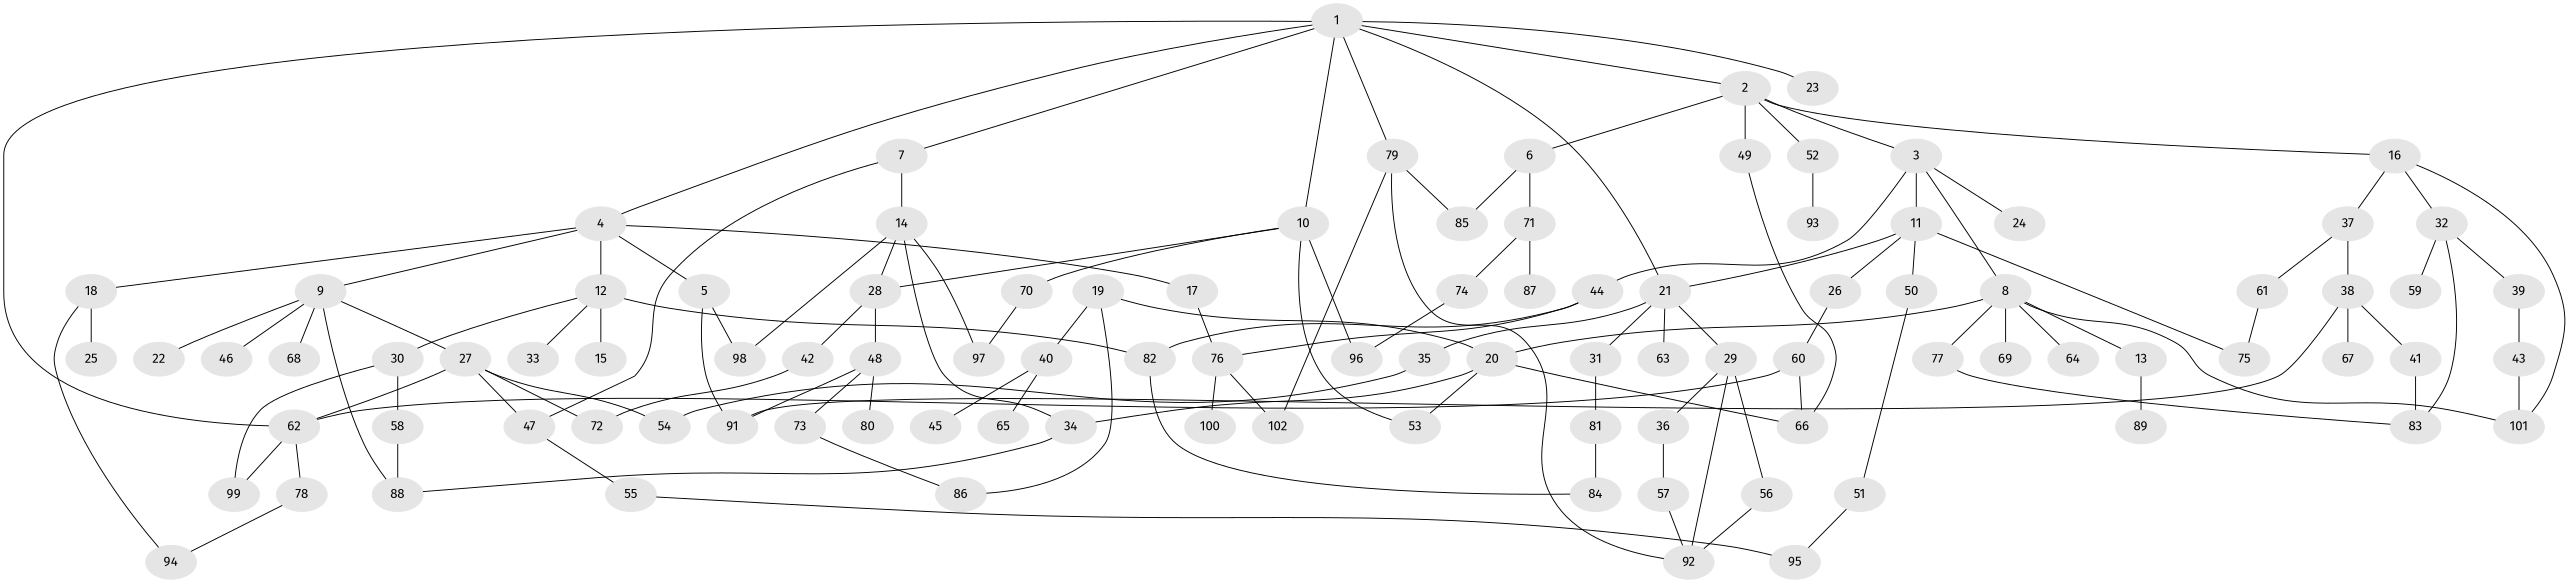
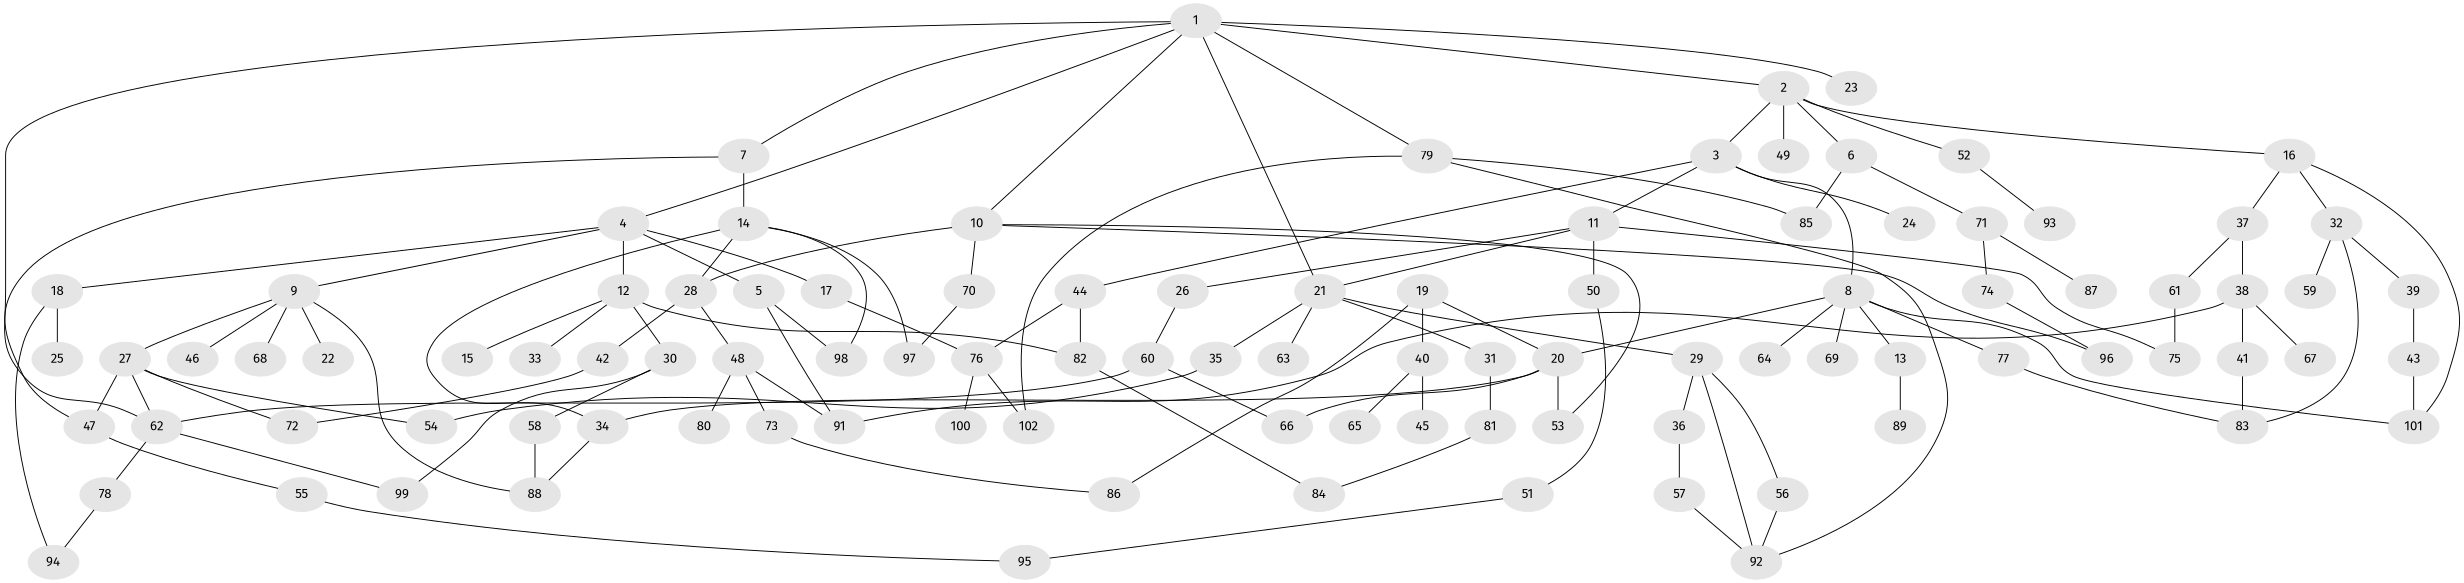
(1796, 298) -> none
